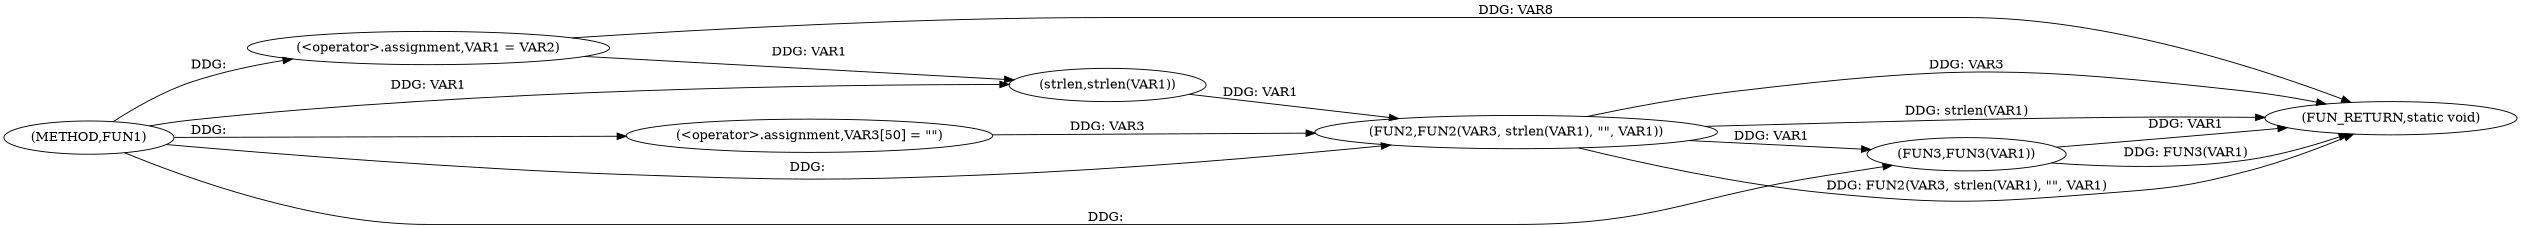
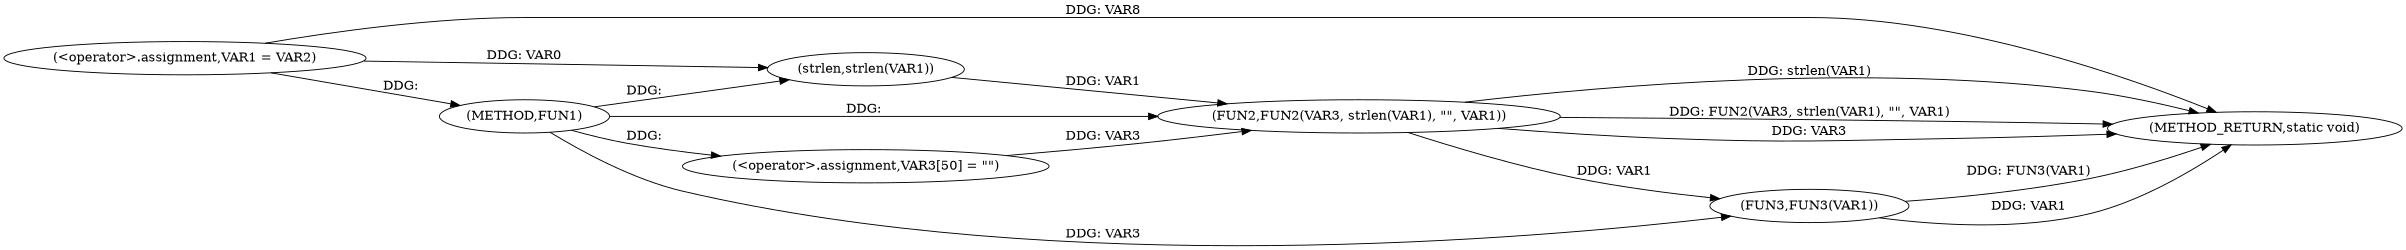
(809, 52) -> (524, 56)
(194, 81) -> (361, 88)
(428, 85) -> (646, 91)
(2391, 118) -> (2255, 128)
(1108, 218) -> (1103, 234)
